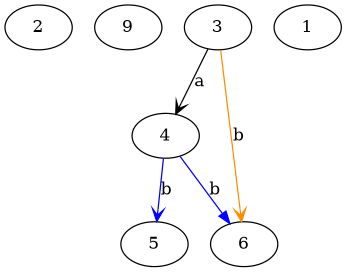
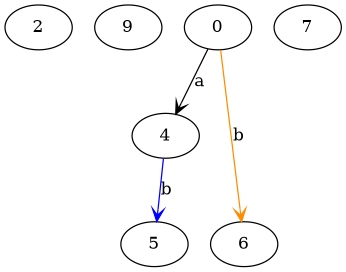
(218, 27) -> (218, 27)
(308, 27) -> (308, 27)
(201, 185) -> none
